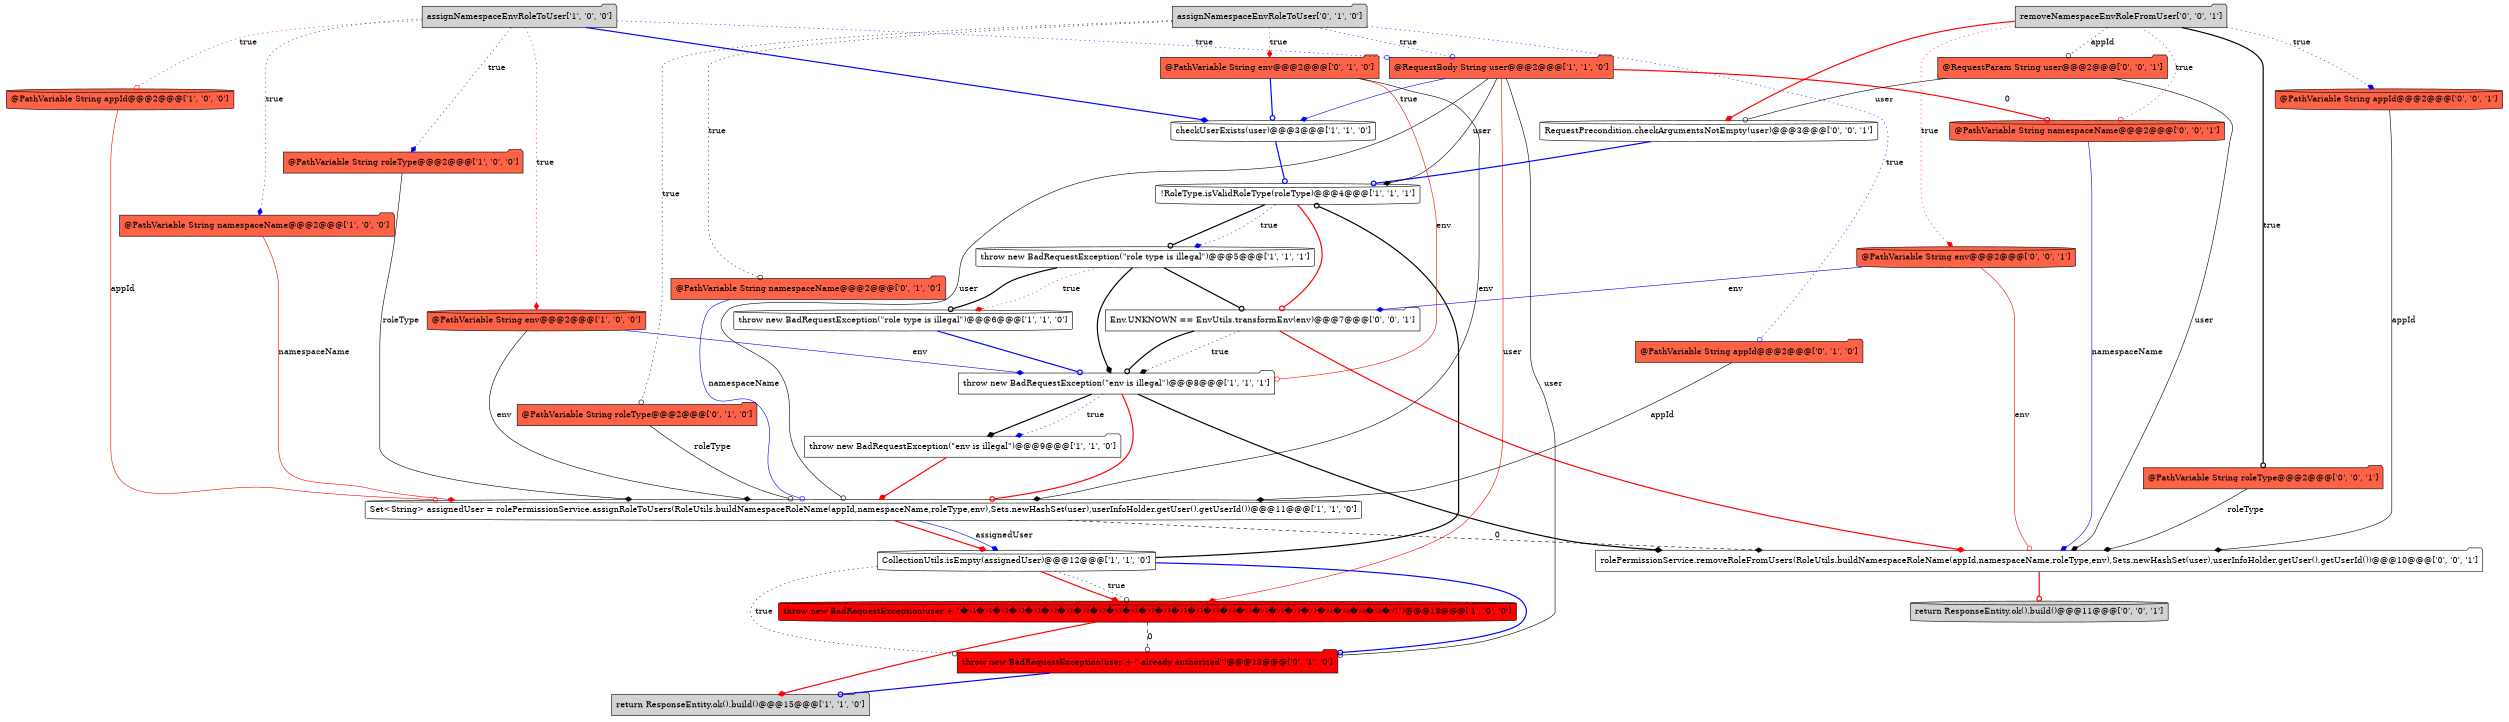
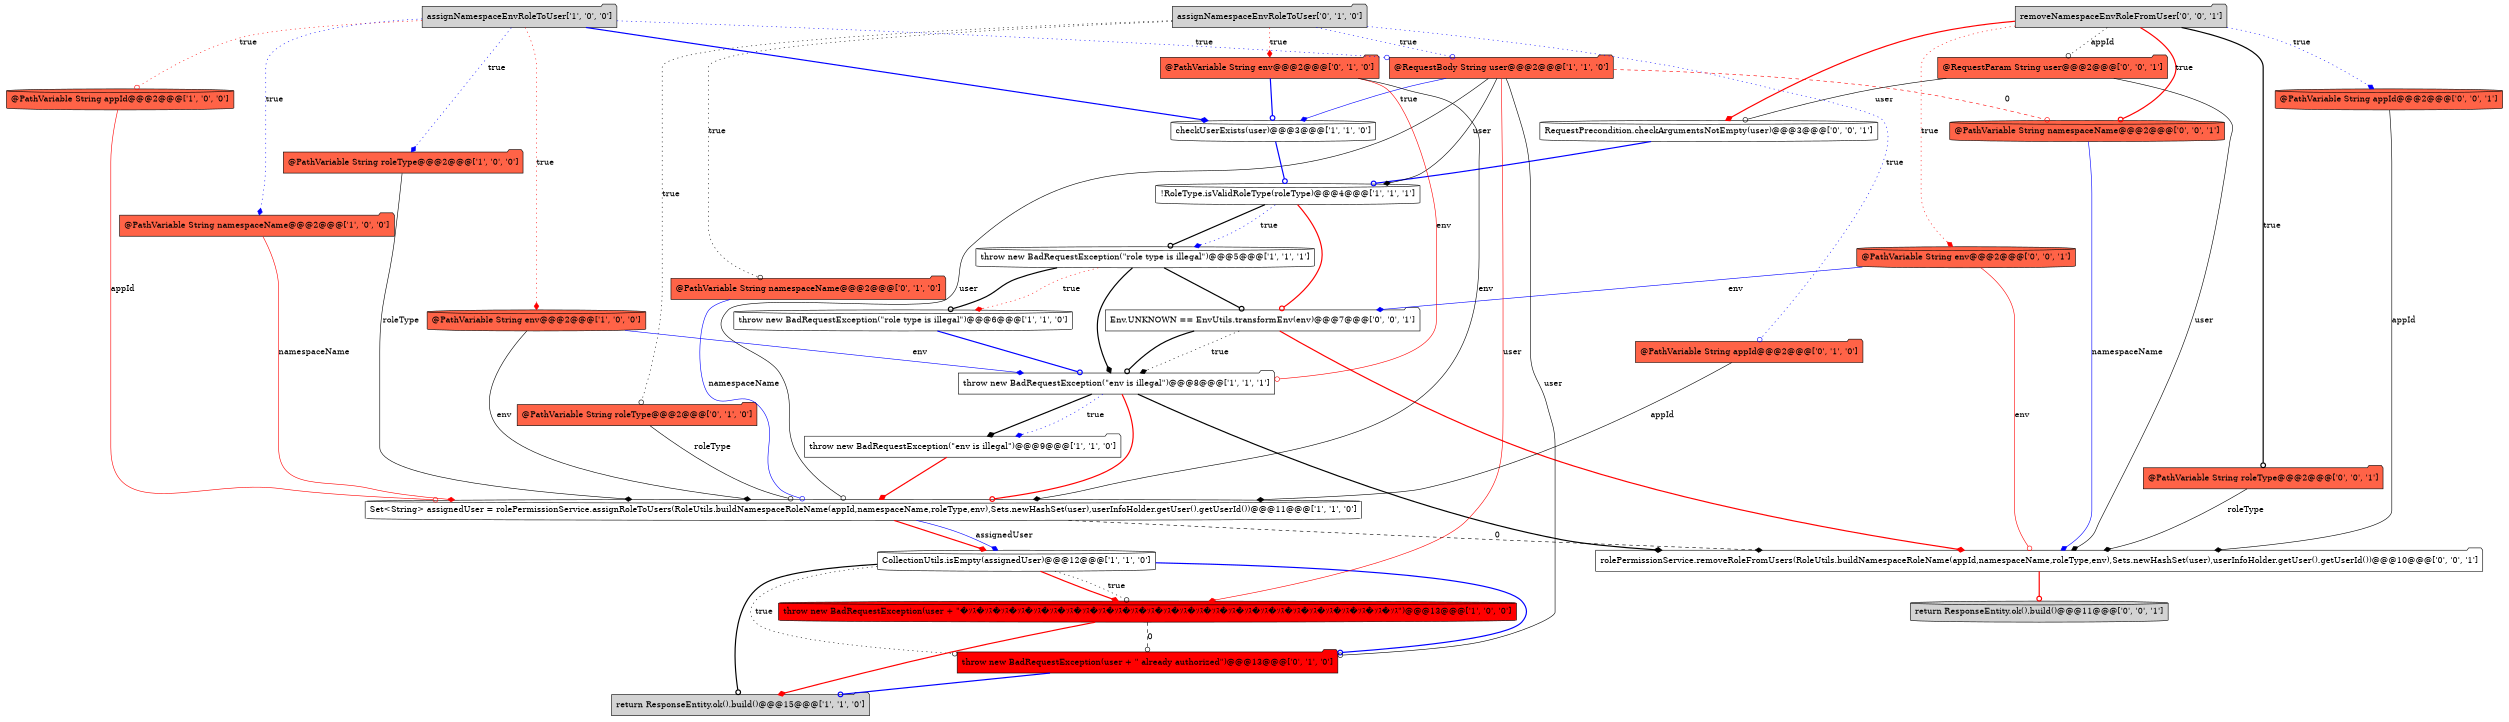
(2173, 78) -> (2173, 78)
(1831, 82) -> (1831, 82)
(1459, 498) -> (764, 584)
